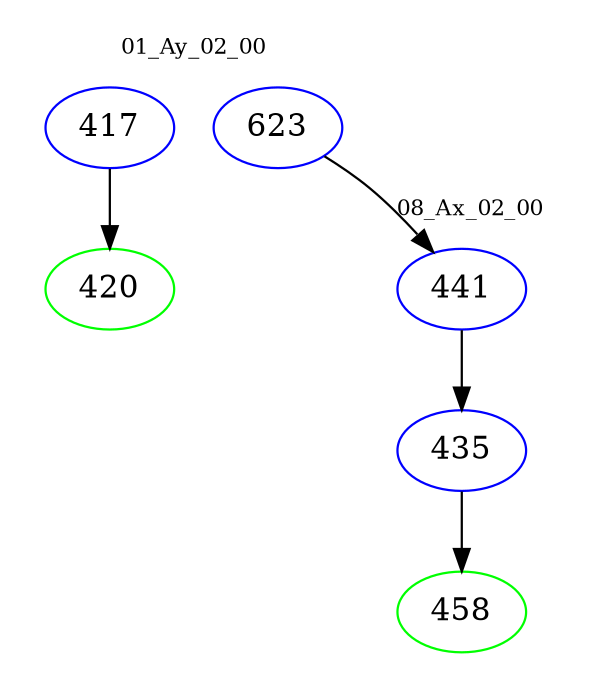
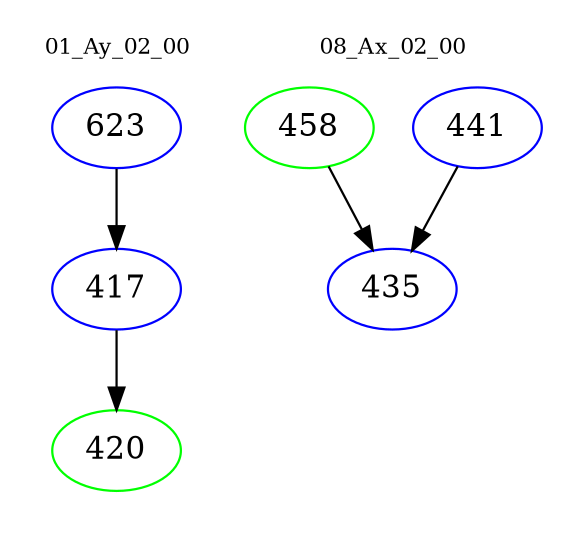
(394, 210) -> (117, 197)
(462, 520) -> (345, 198)
